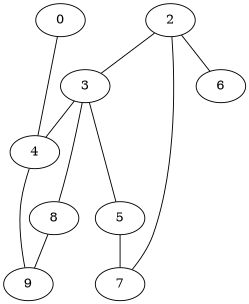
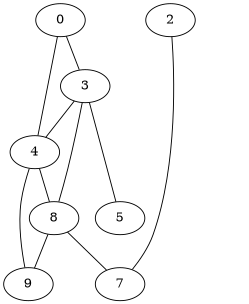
(128, 53) -> (73, 53)
(221, 86) -> none
none -> (44, 185)
(120, 251) -> (87, 251)
